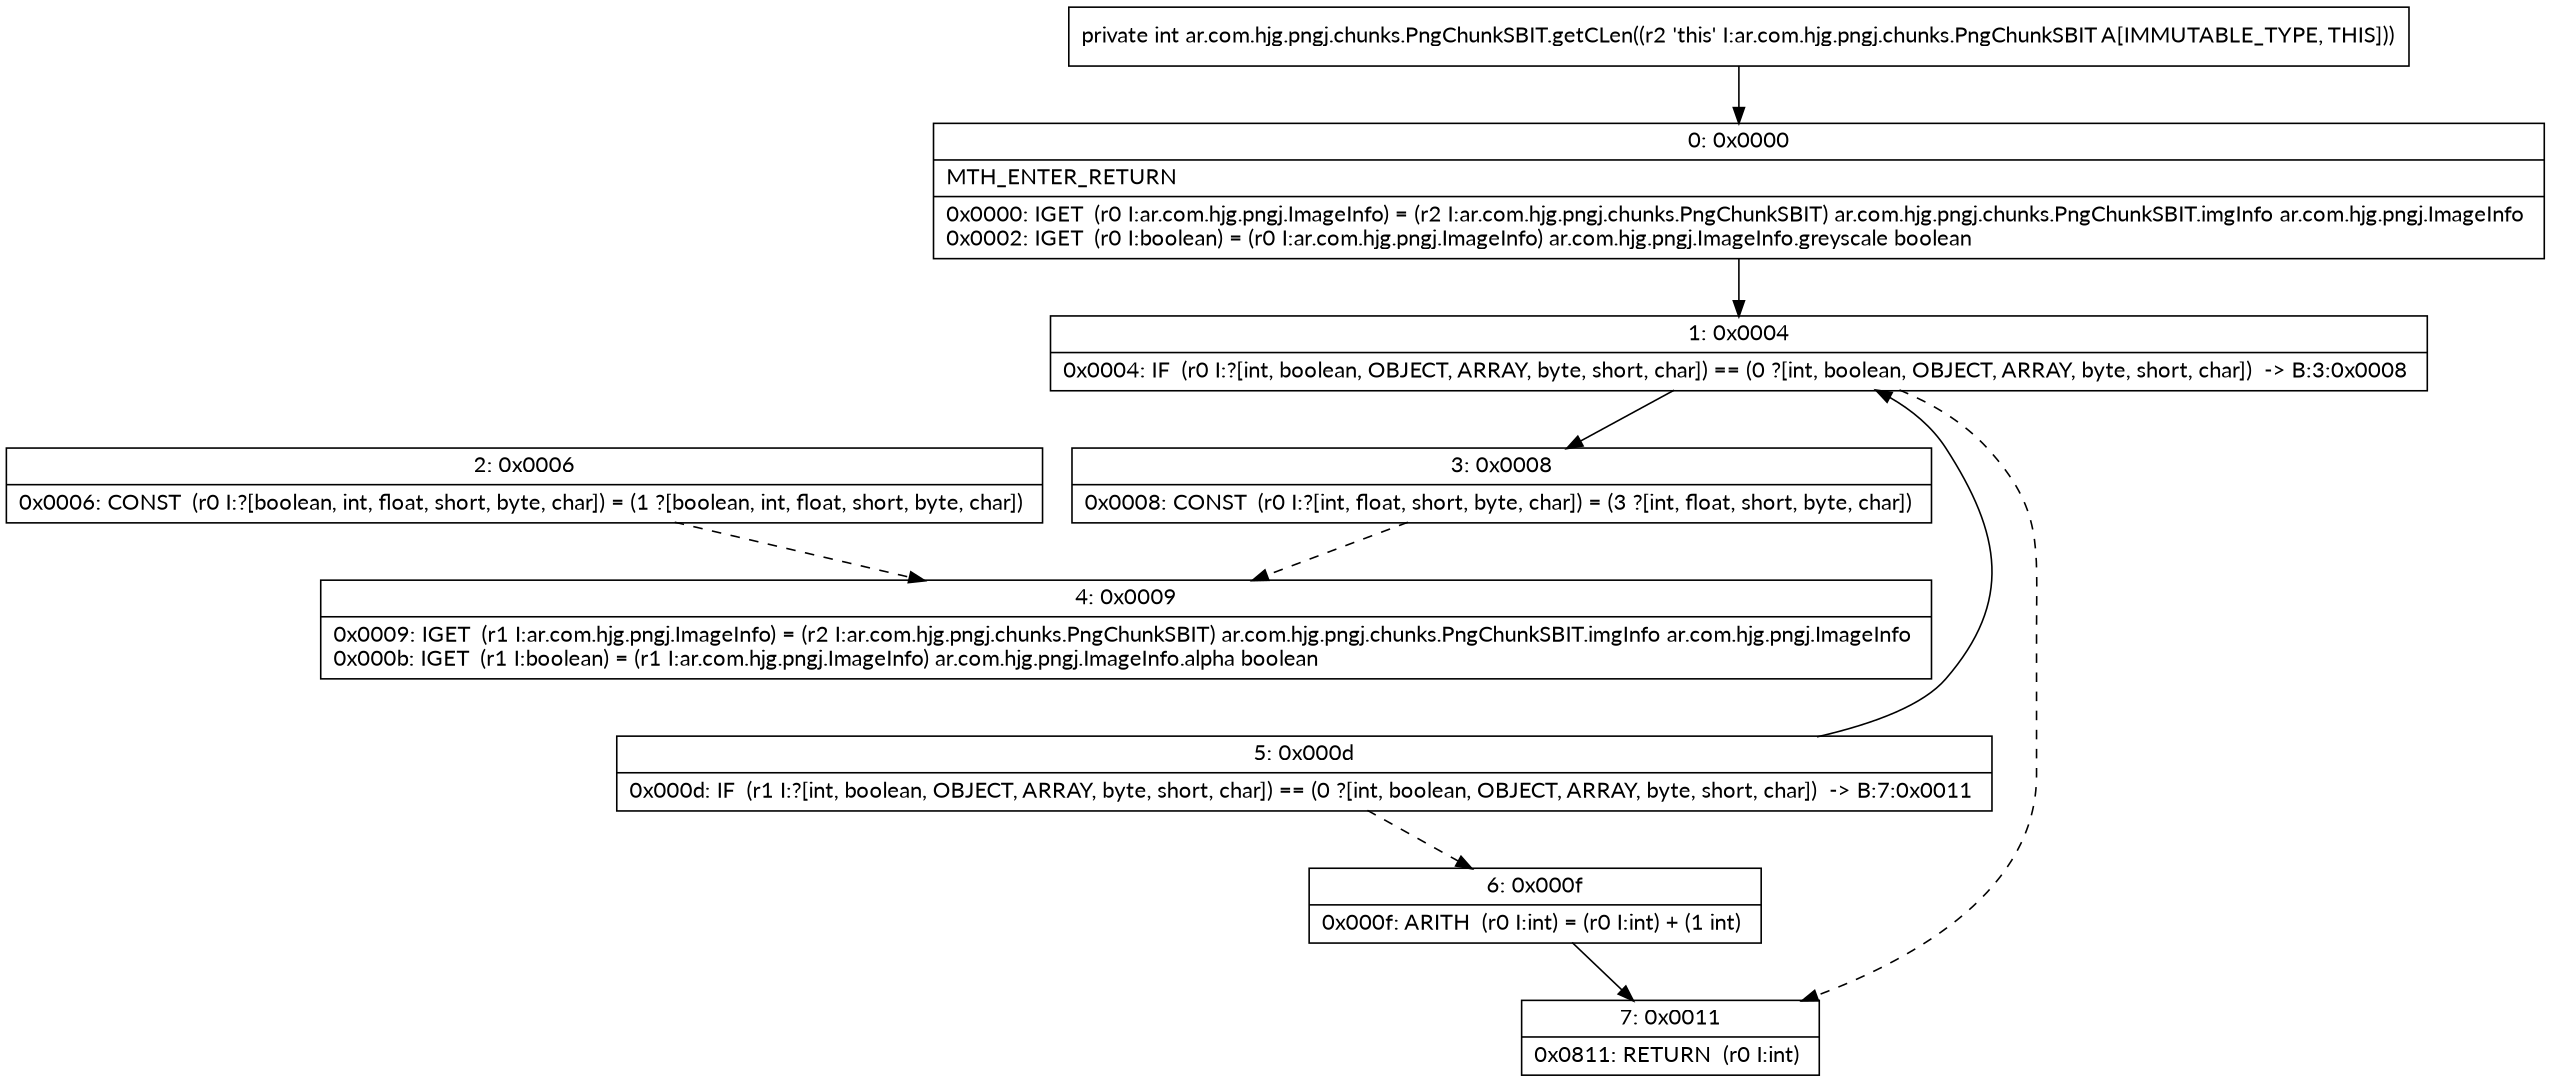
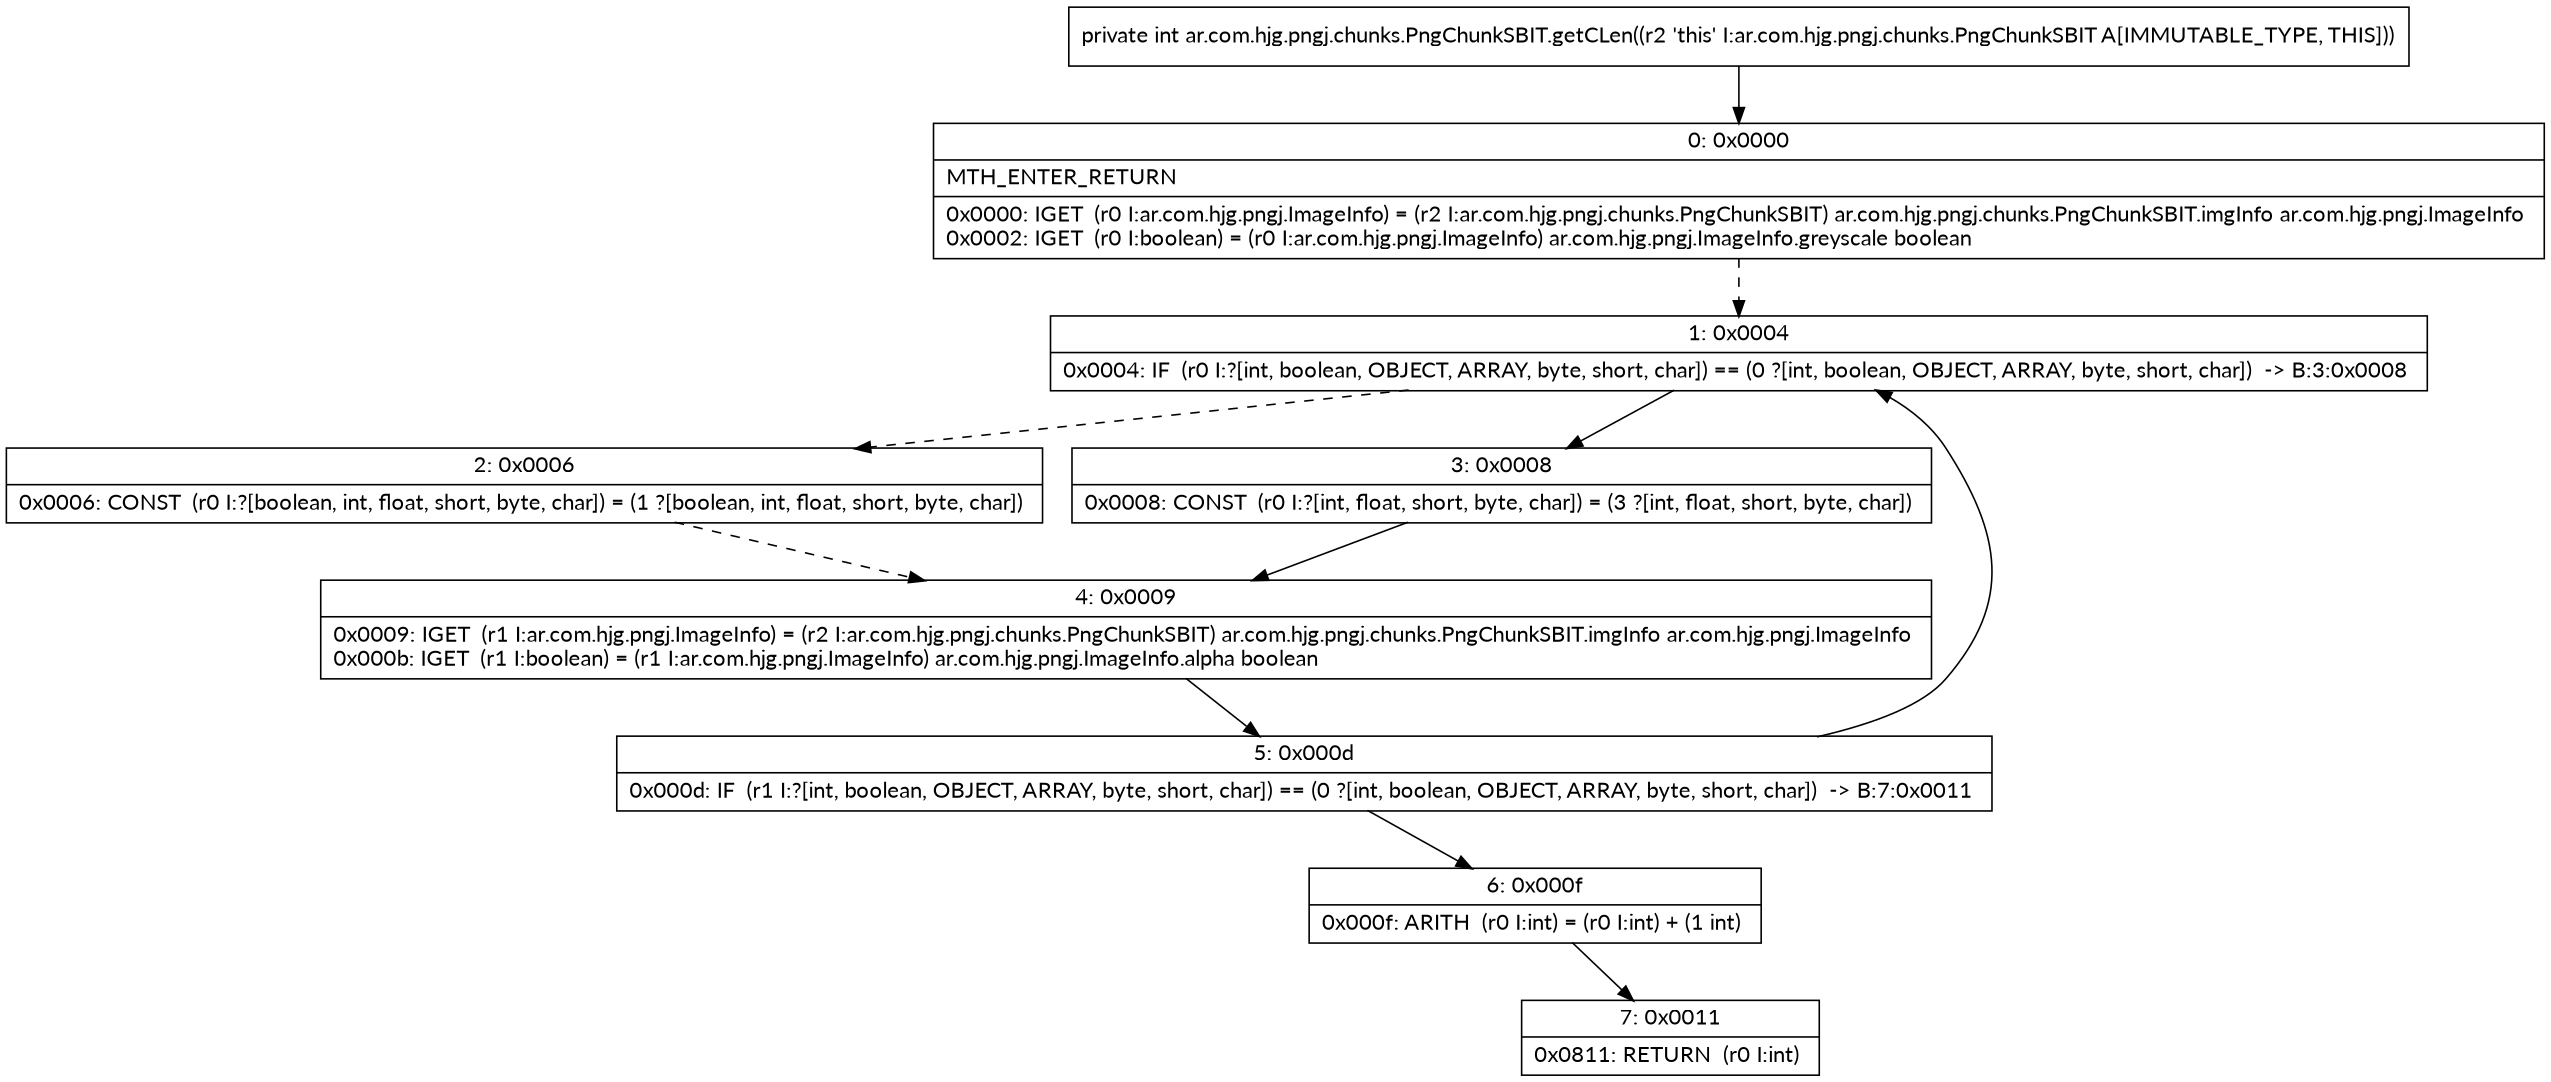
(1739, 279) -> (1739, 279)
(1338, 549) -> (1338, 549)
none -> (1216, 702)
(2037, 717) -> (1140, 419)
(1413, 836) -> (1413, 836)
